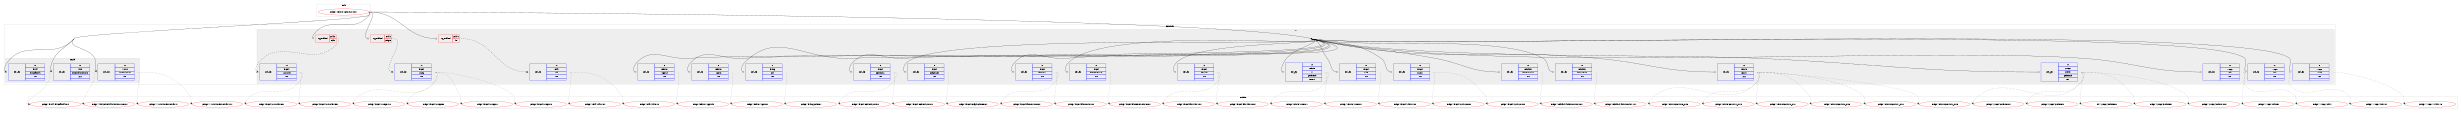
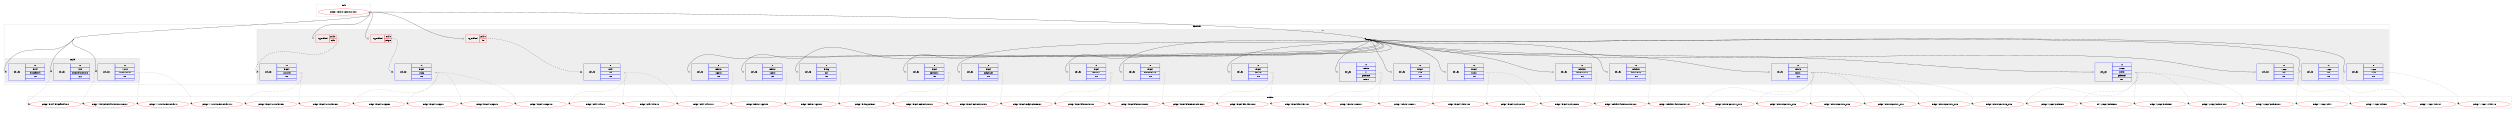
(595, 104) -> (703, 104)
none -> (595, 104)
(1783, 104) -> (1783, 104)
